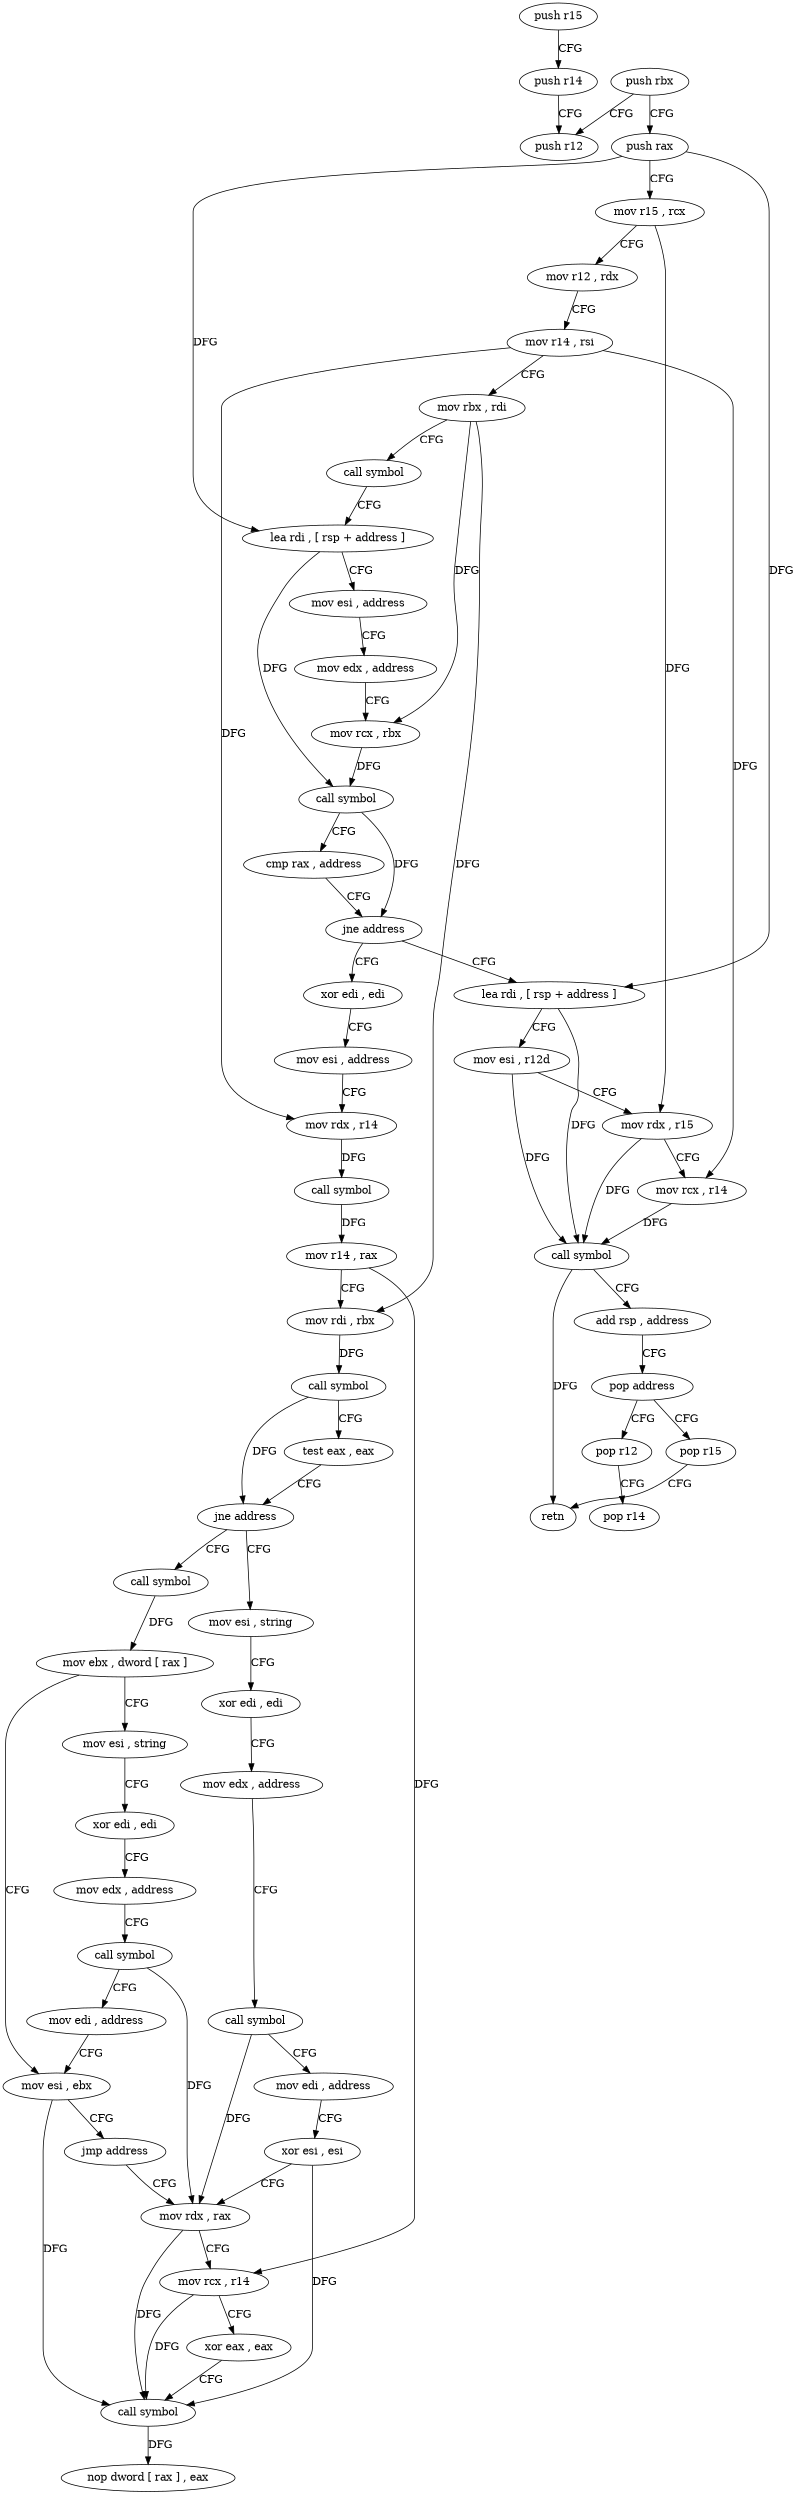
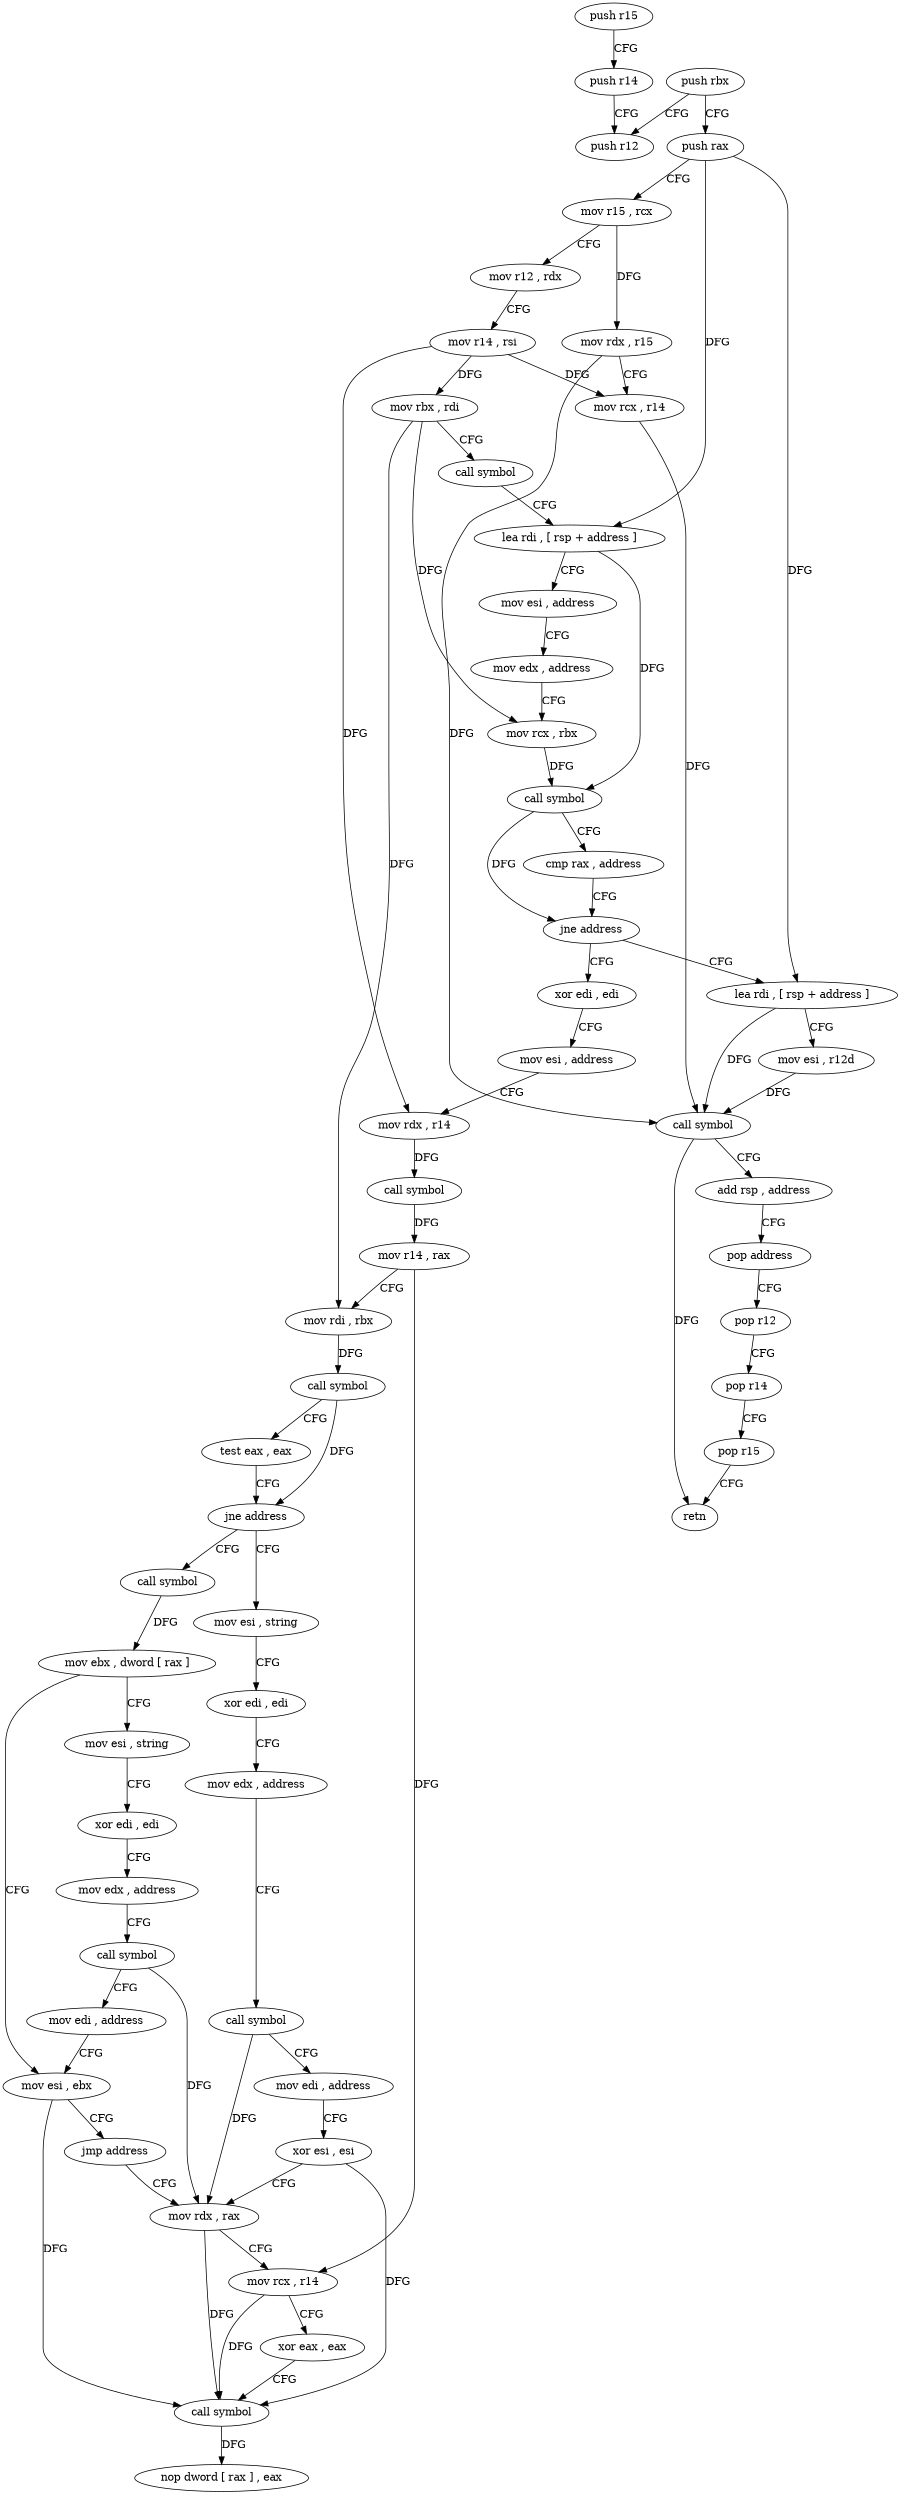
(533, 375) -> (470, 375)
(583, 1093) -> none
(669, 1417) -> (743, 1416)
